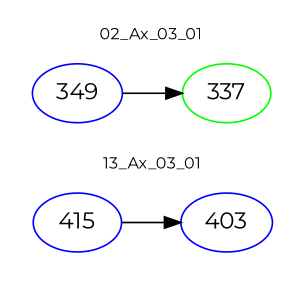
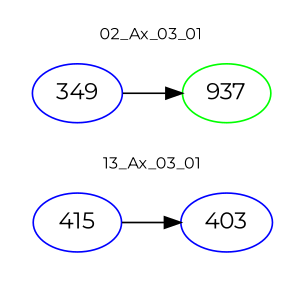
(227, 93) -> (227, 93)
